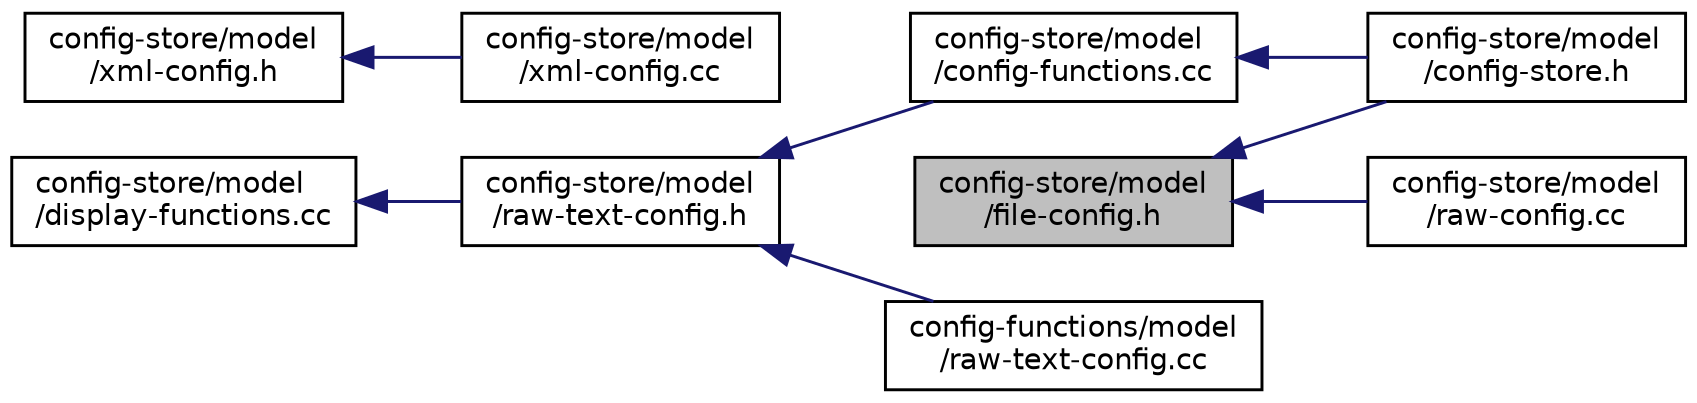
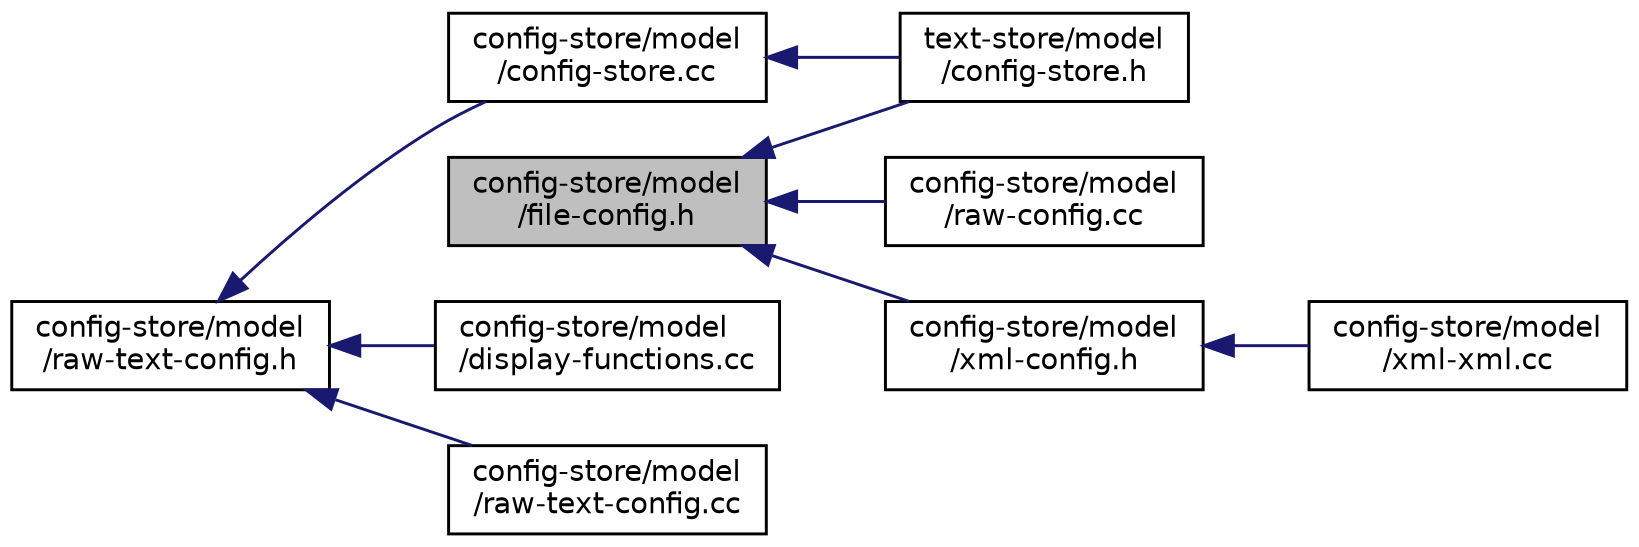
(621, 57) -> (1468, 346)
(1074, 57) -> (607, 57)
(1527, 57) -> (1044, 57)
(424, 202) -> (397, 346)
none -> (841, 279)
(1074, 346) -> (607, 490)
